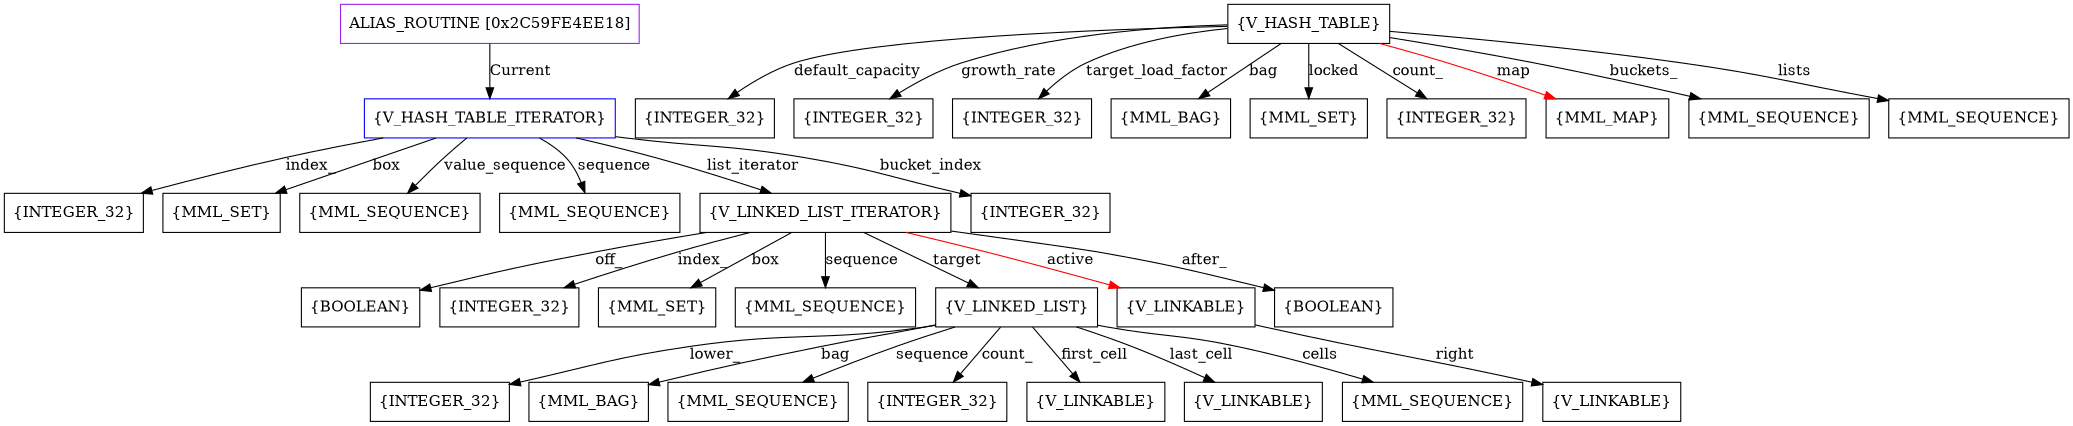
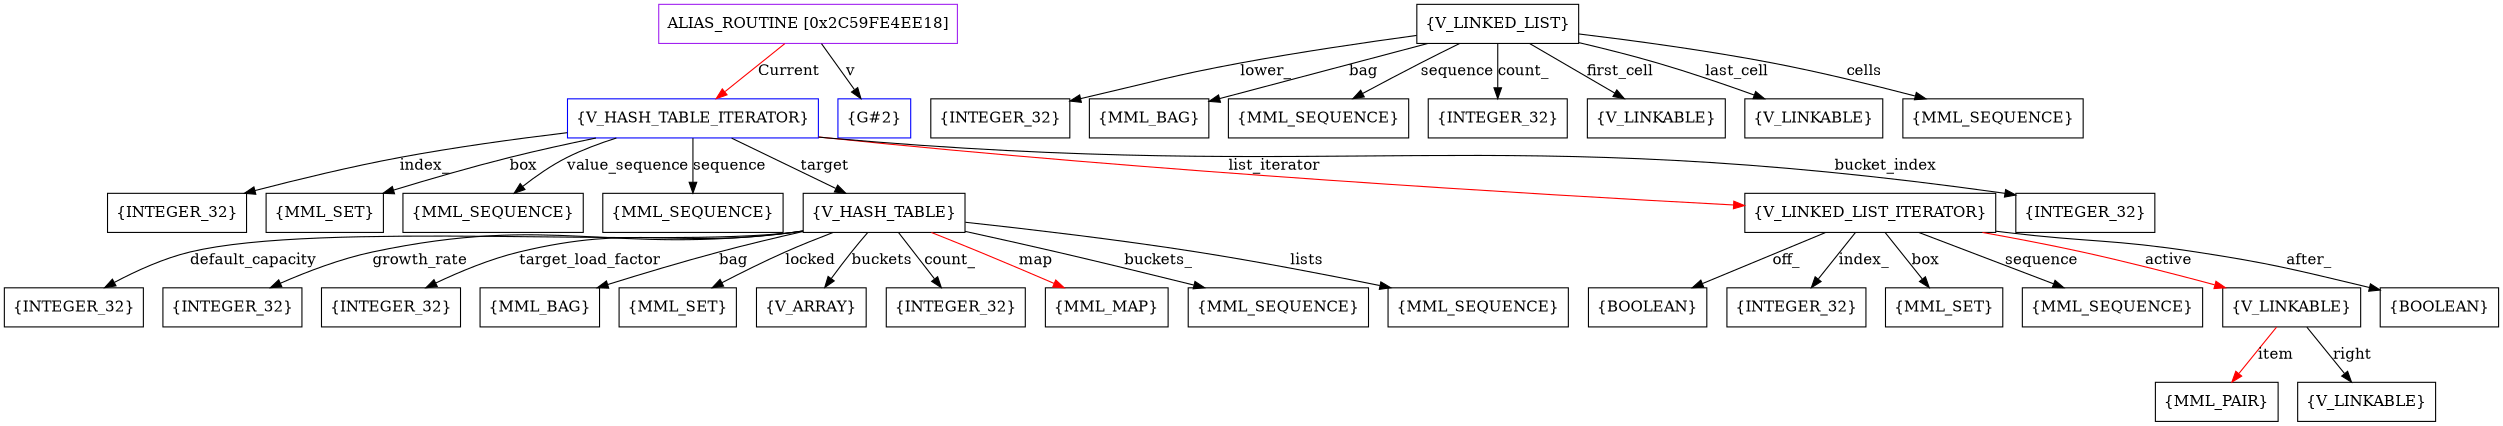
(490, 66) -> (755, 68)
none -> (874, 118)
(669, 161) -> (1276, 176)
none -> (784, 163)
(916, 258) -> none
none -> (811, 307)
none -> (2217, 402)
